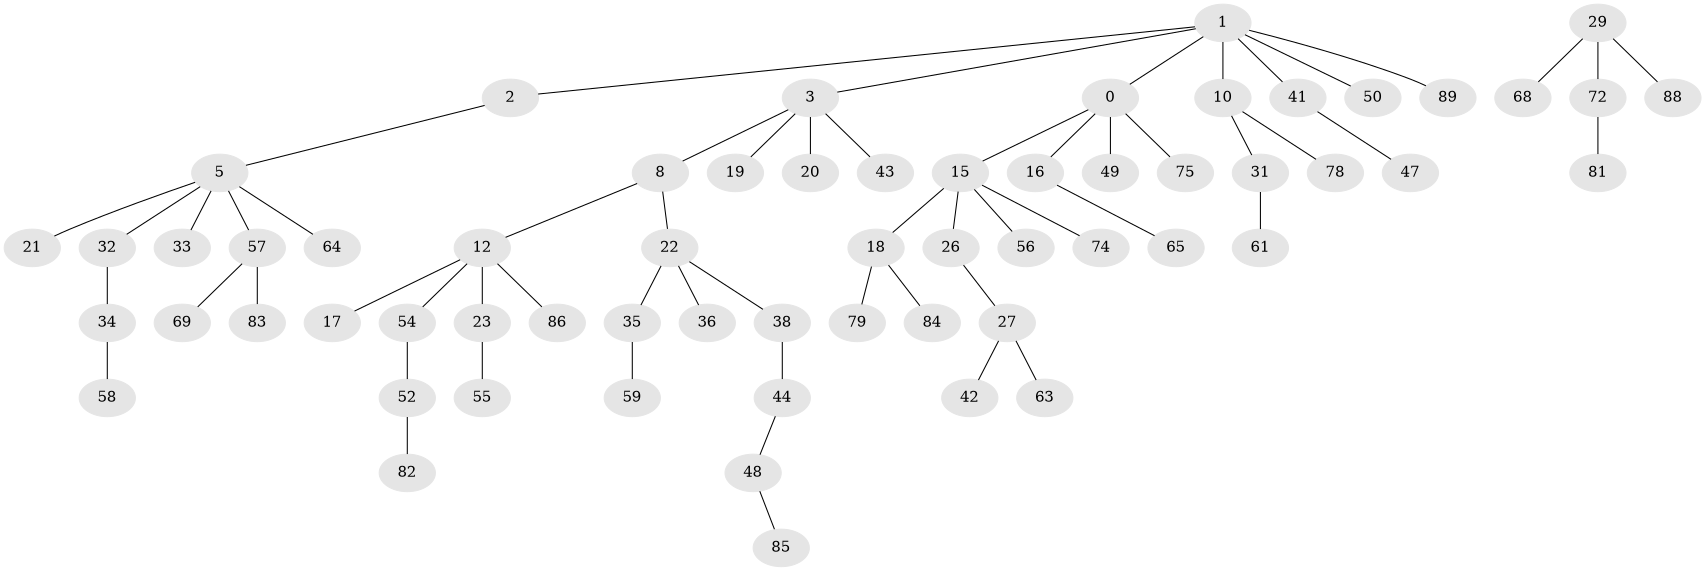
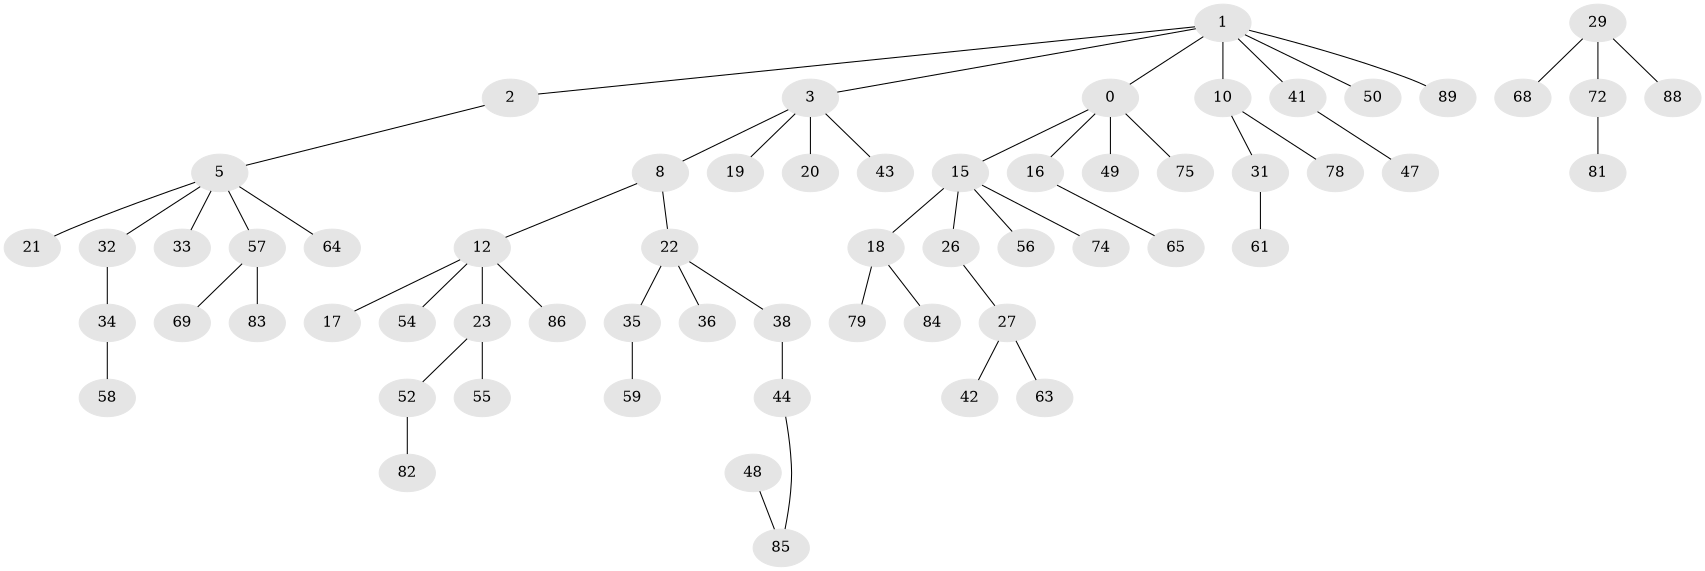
(407, 361) -> (445, 360)
(768, 435) -> (792, 473)
